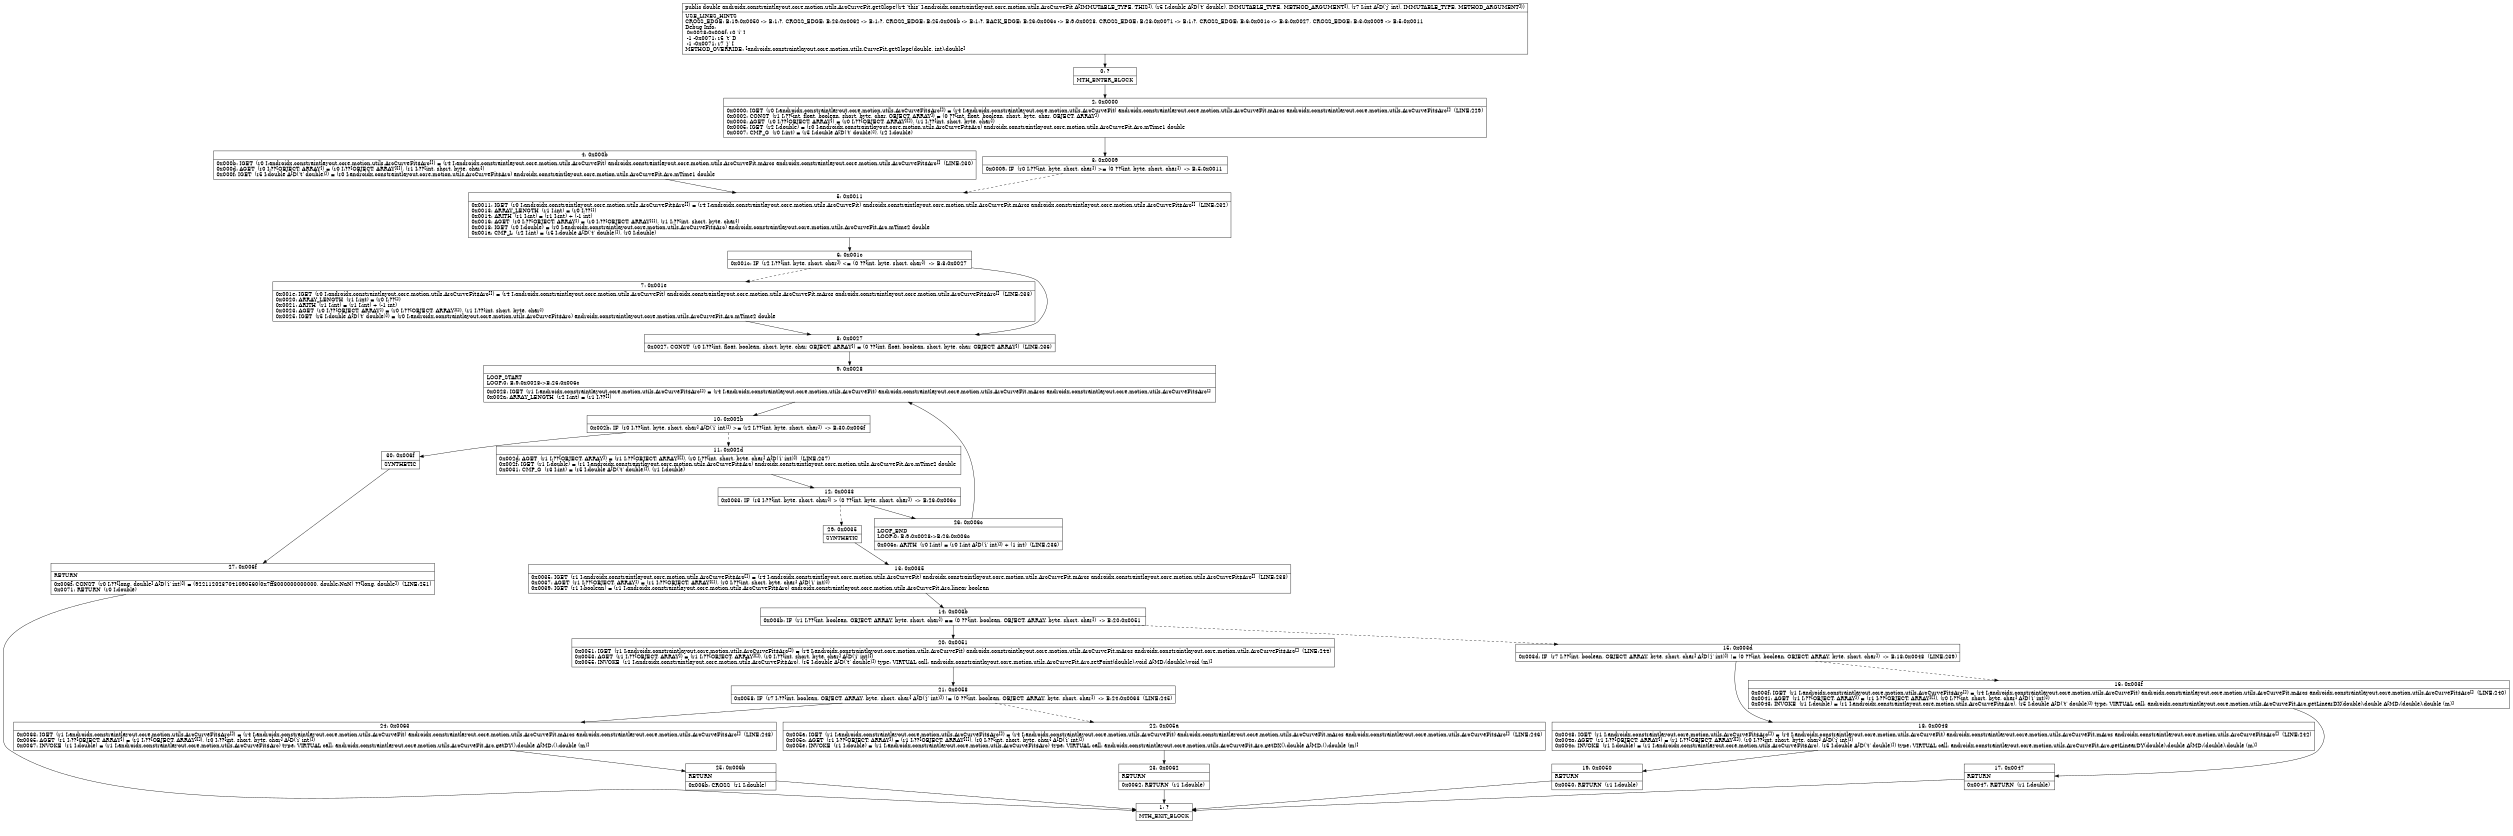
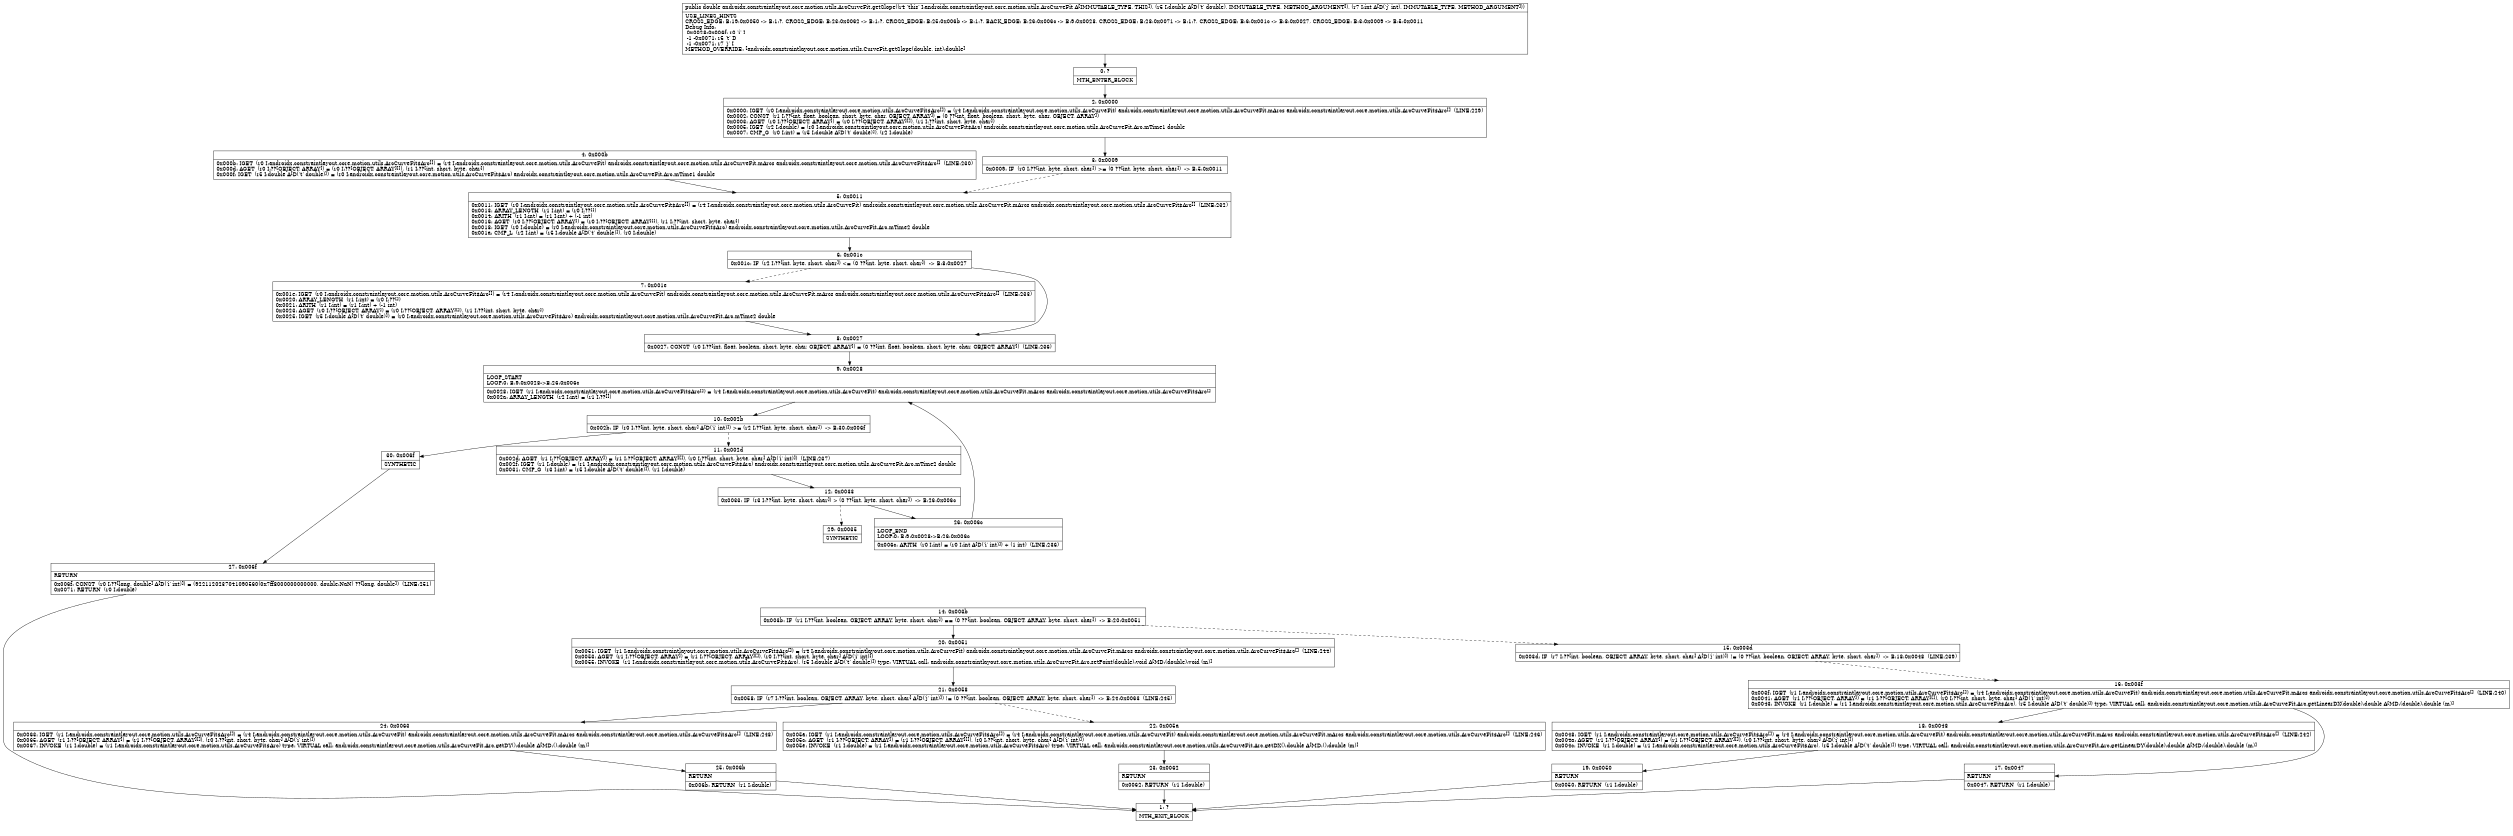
(910, 579) -> none
(1739, 699) -> (2033, 715)
(728, 785) -> (731, 785)
